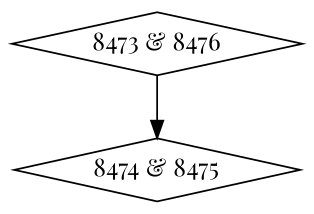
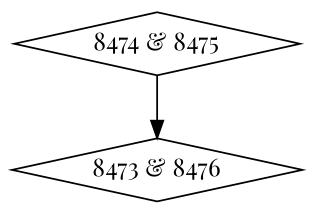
(157, 98) -> (157, 98)
